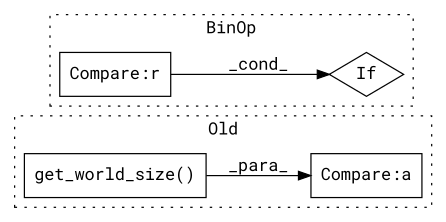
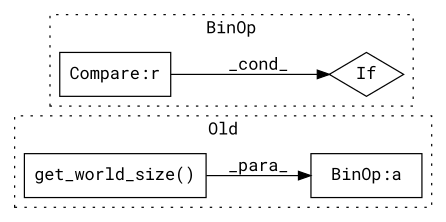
(366, 176) -> (366, 176)
